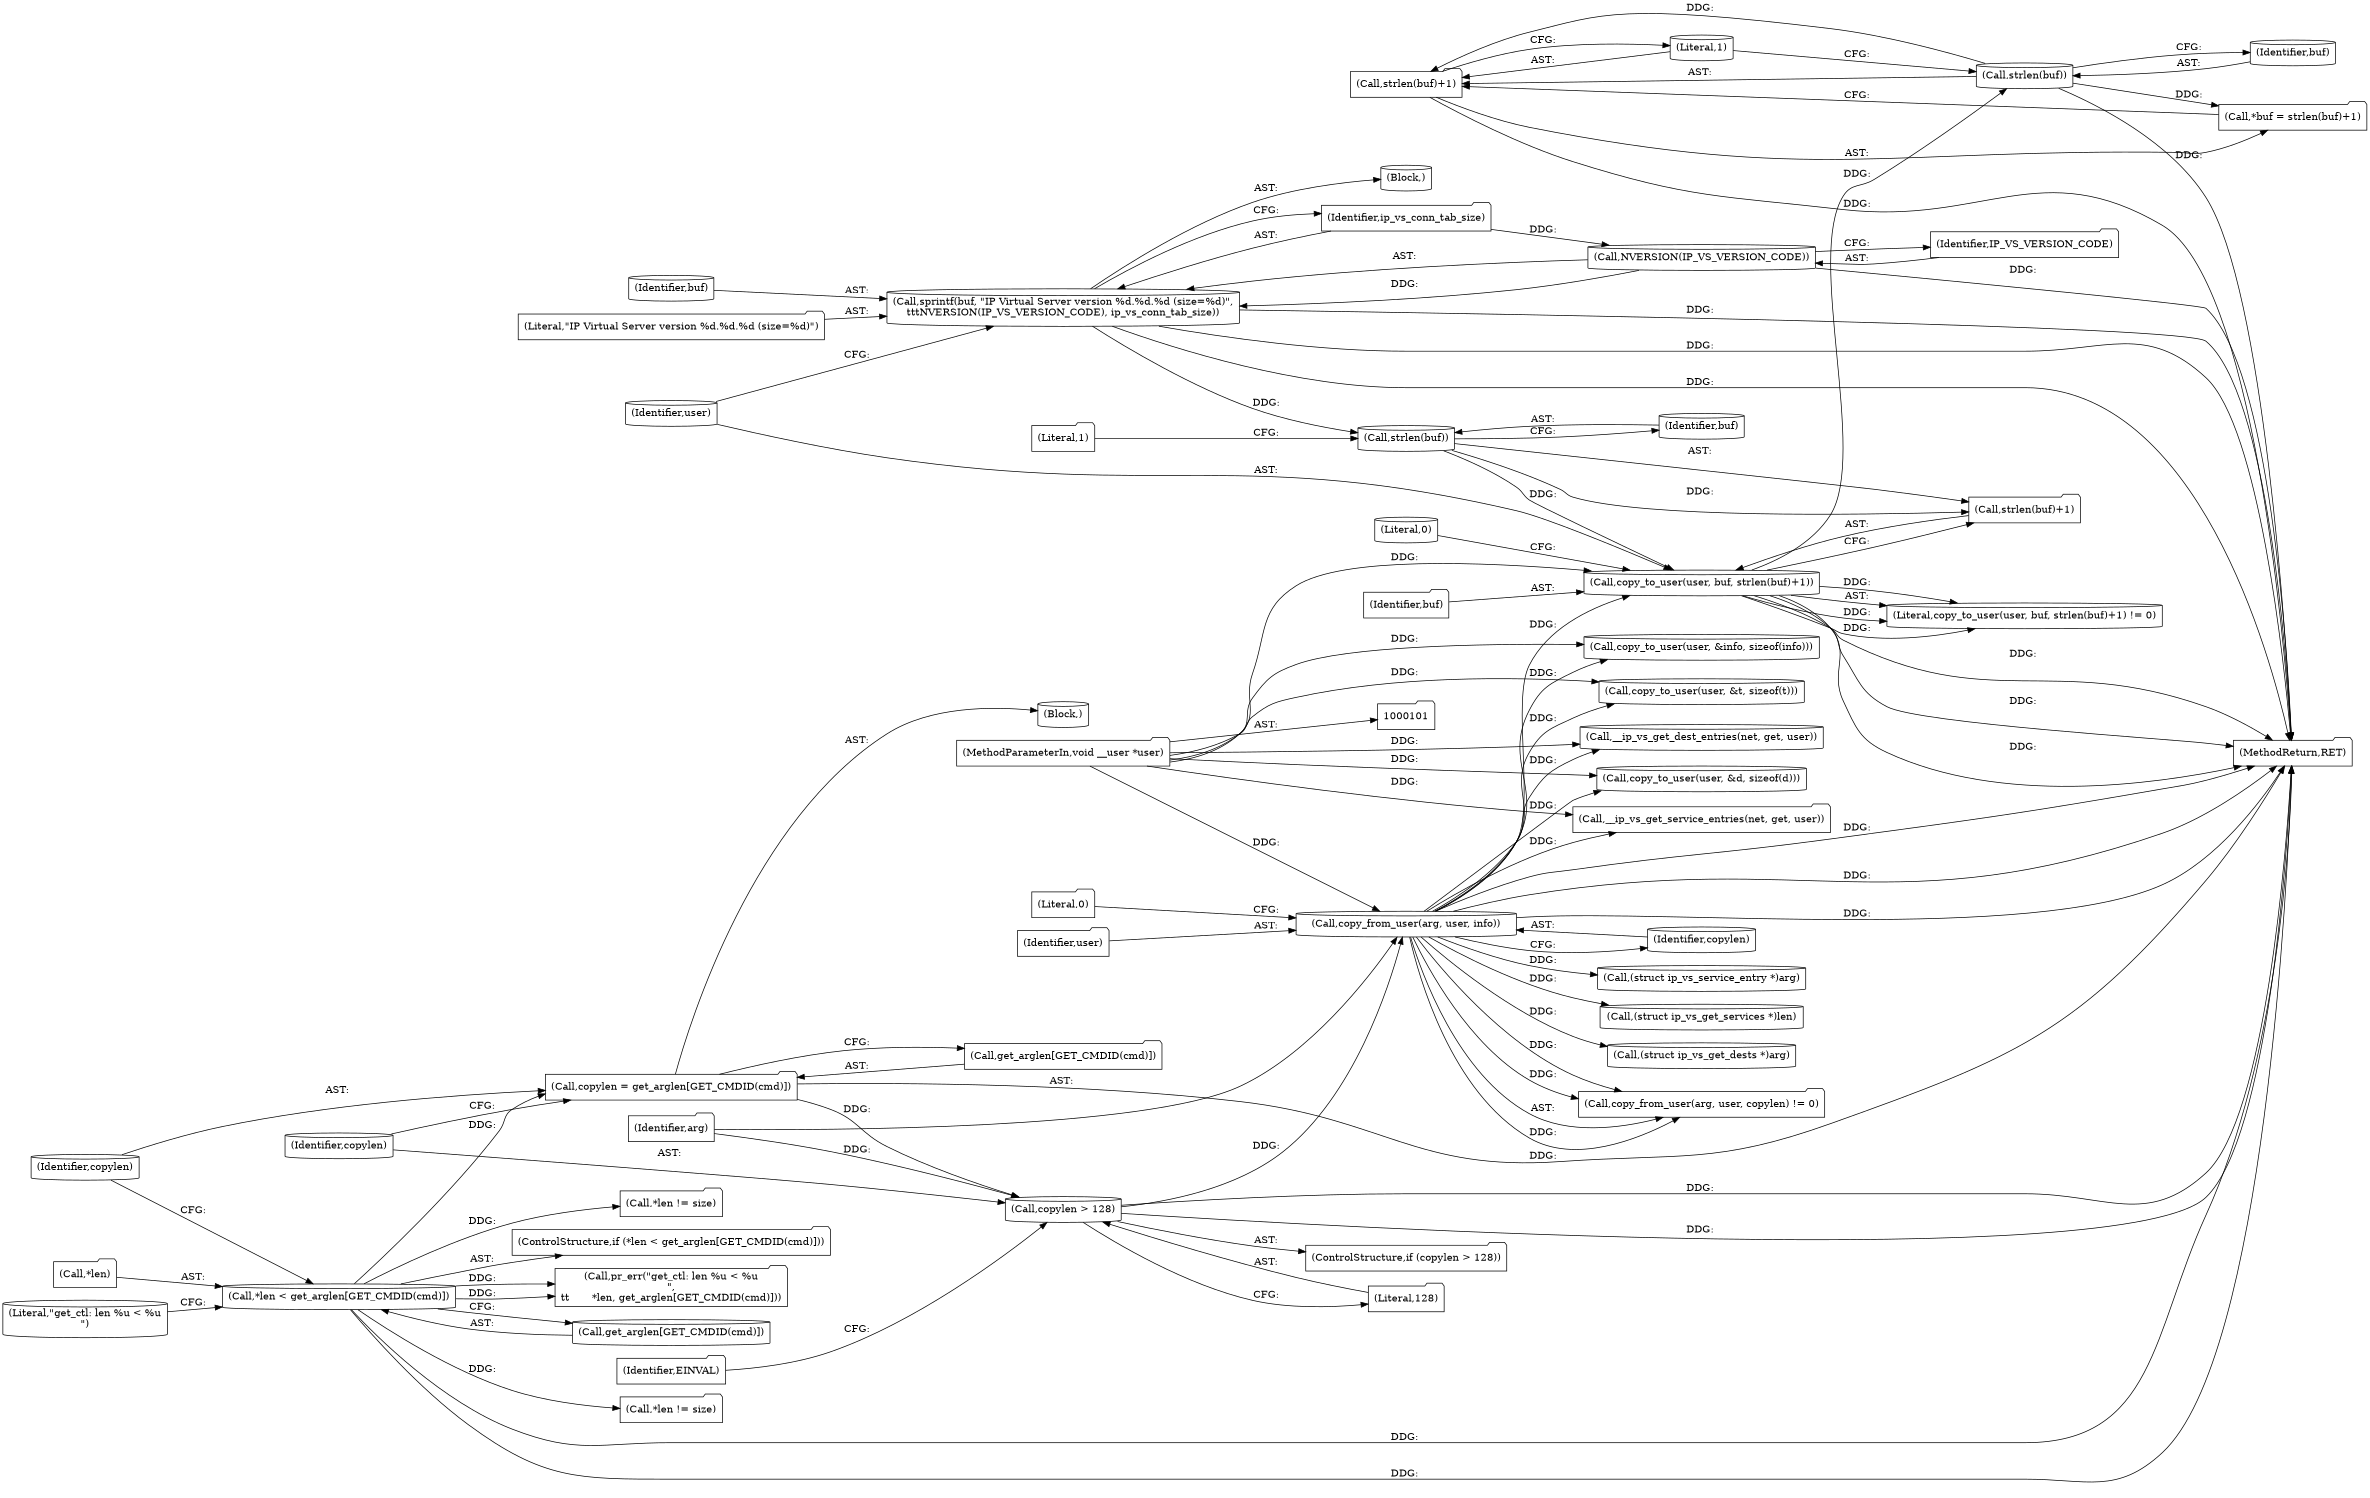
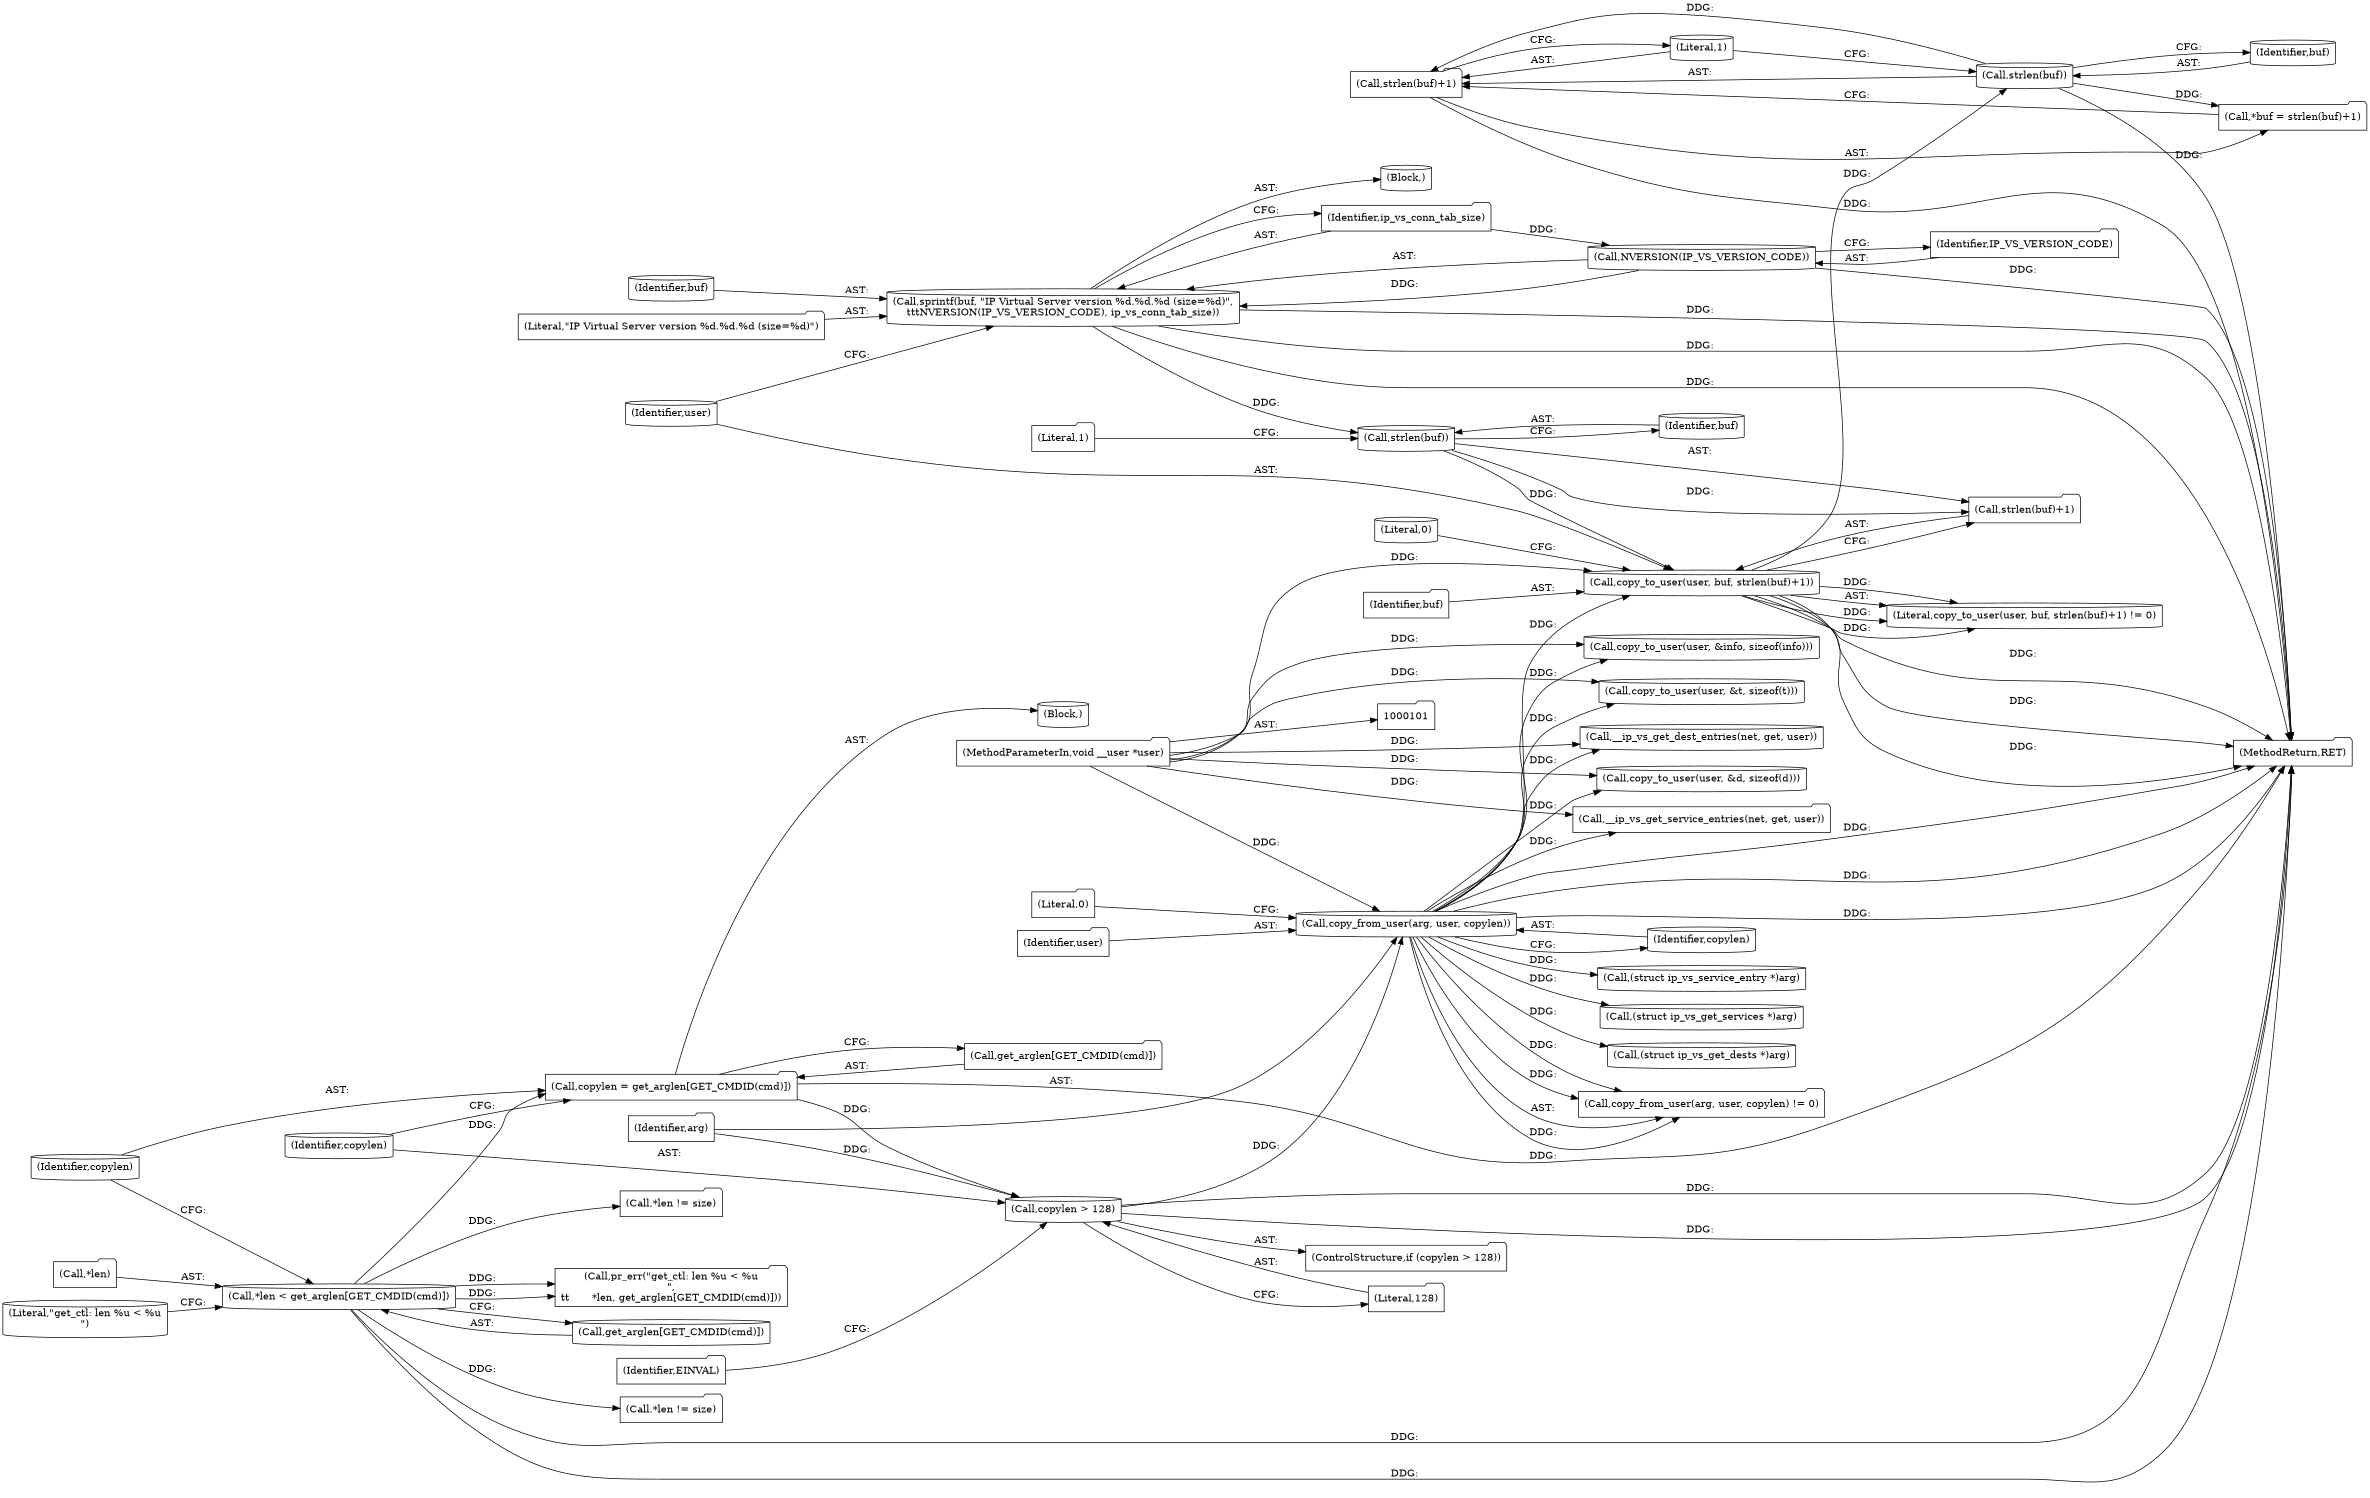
(1406, 924) -> (1406, 924)
(1702, 1017) -> (1702, 1017)
(671, 1242) -> none
